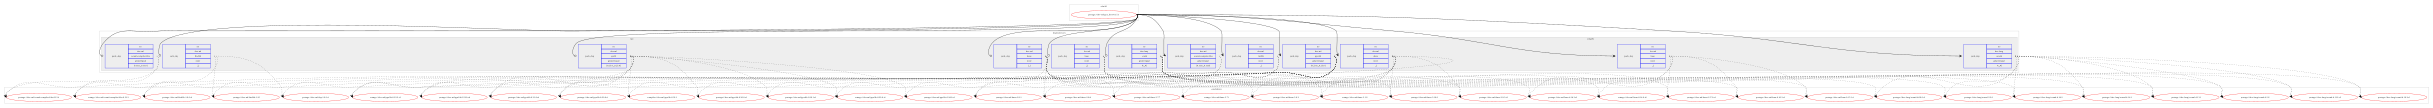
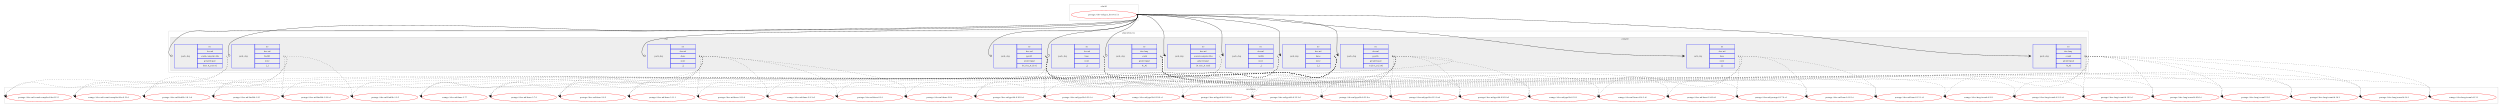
(316, 97) -> (177, 97)
none -> (385, 97)
(662, 97) -> (1563, 97)
(1702, 97) -> (1771, 97)
